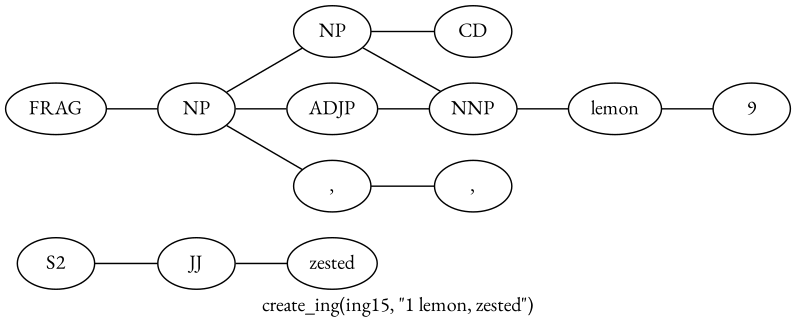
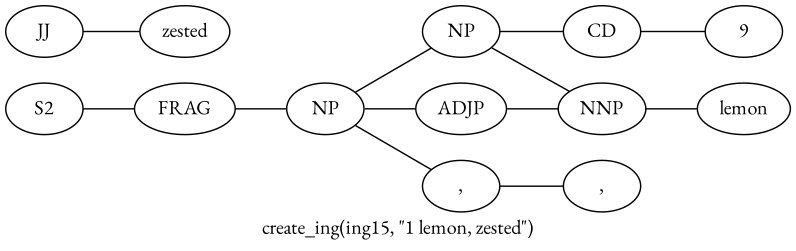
(687, 109) -> (673, 32)
(126, 263) -> (109, 109)
